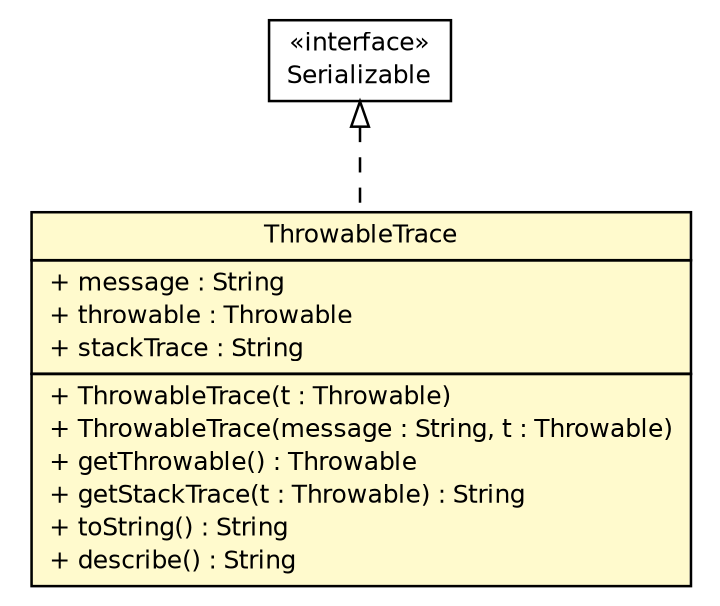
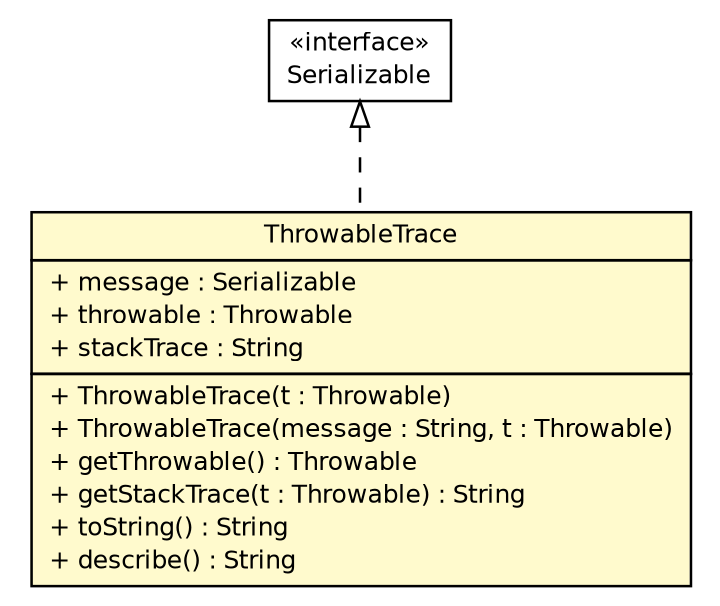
(168, 283) -> (203, 283)
